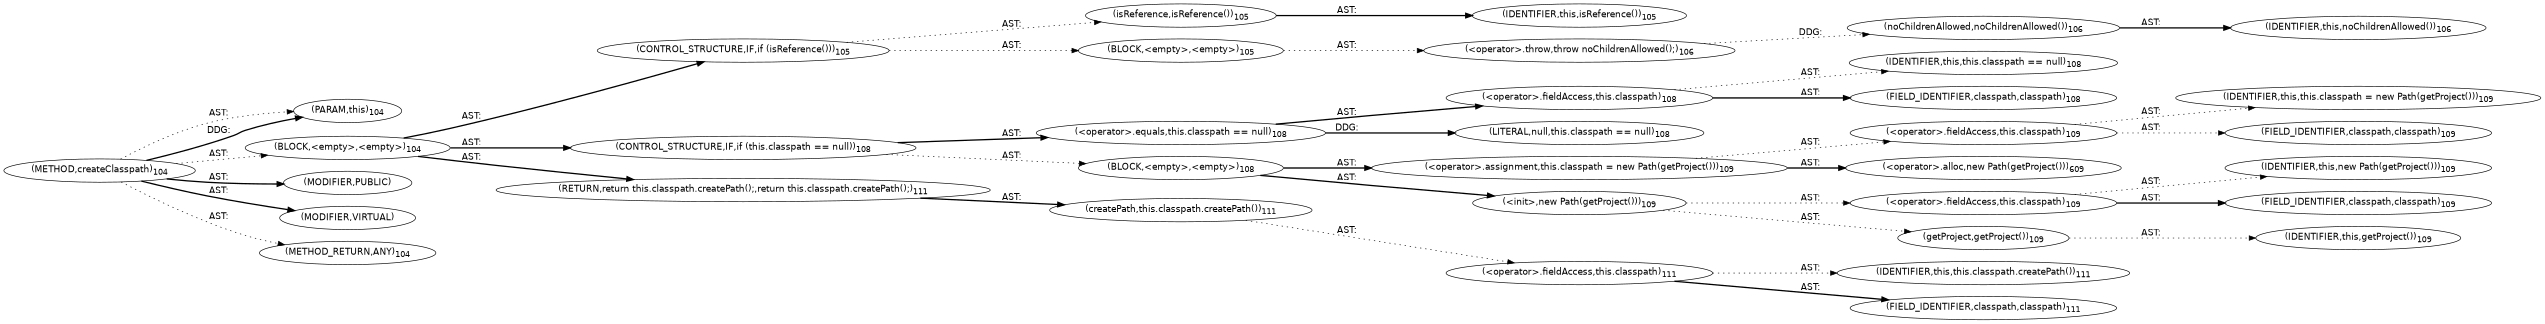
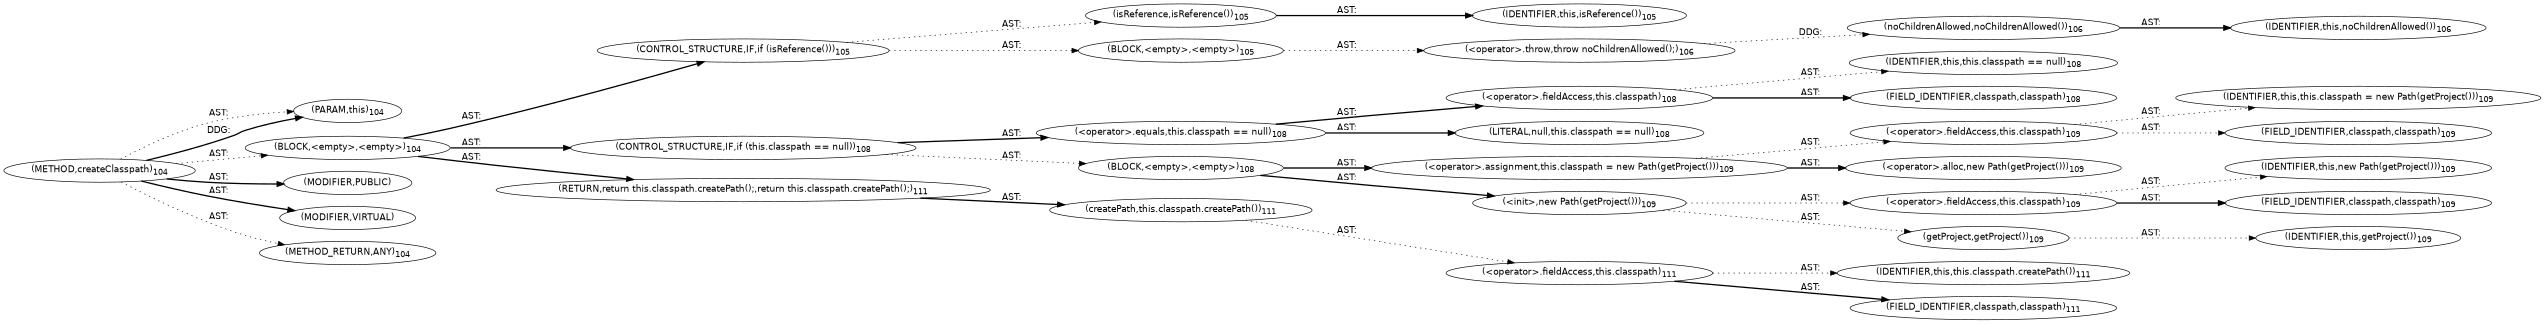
(1348, 128) -> (1348, 128)
(2077, 167) -> (2077, 167)
